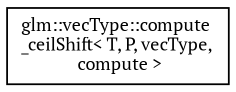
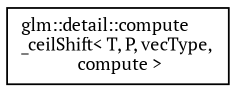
(118, 46) -> (118, 46)
